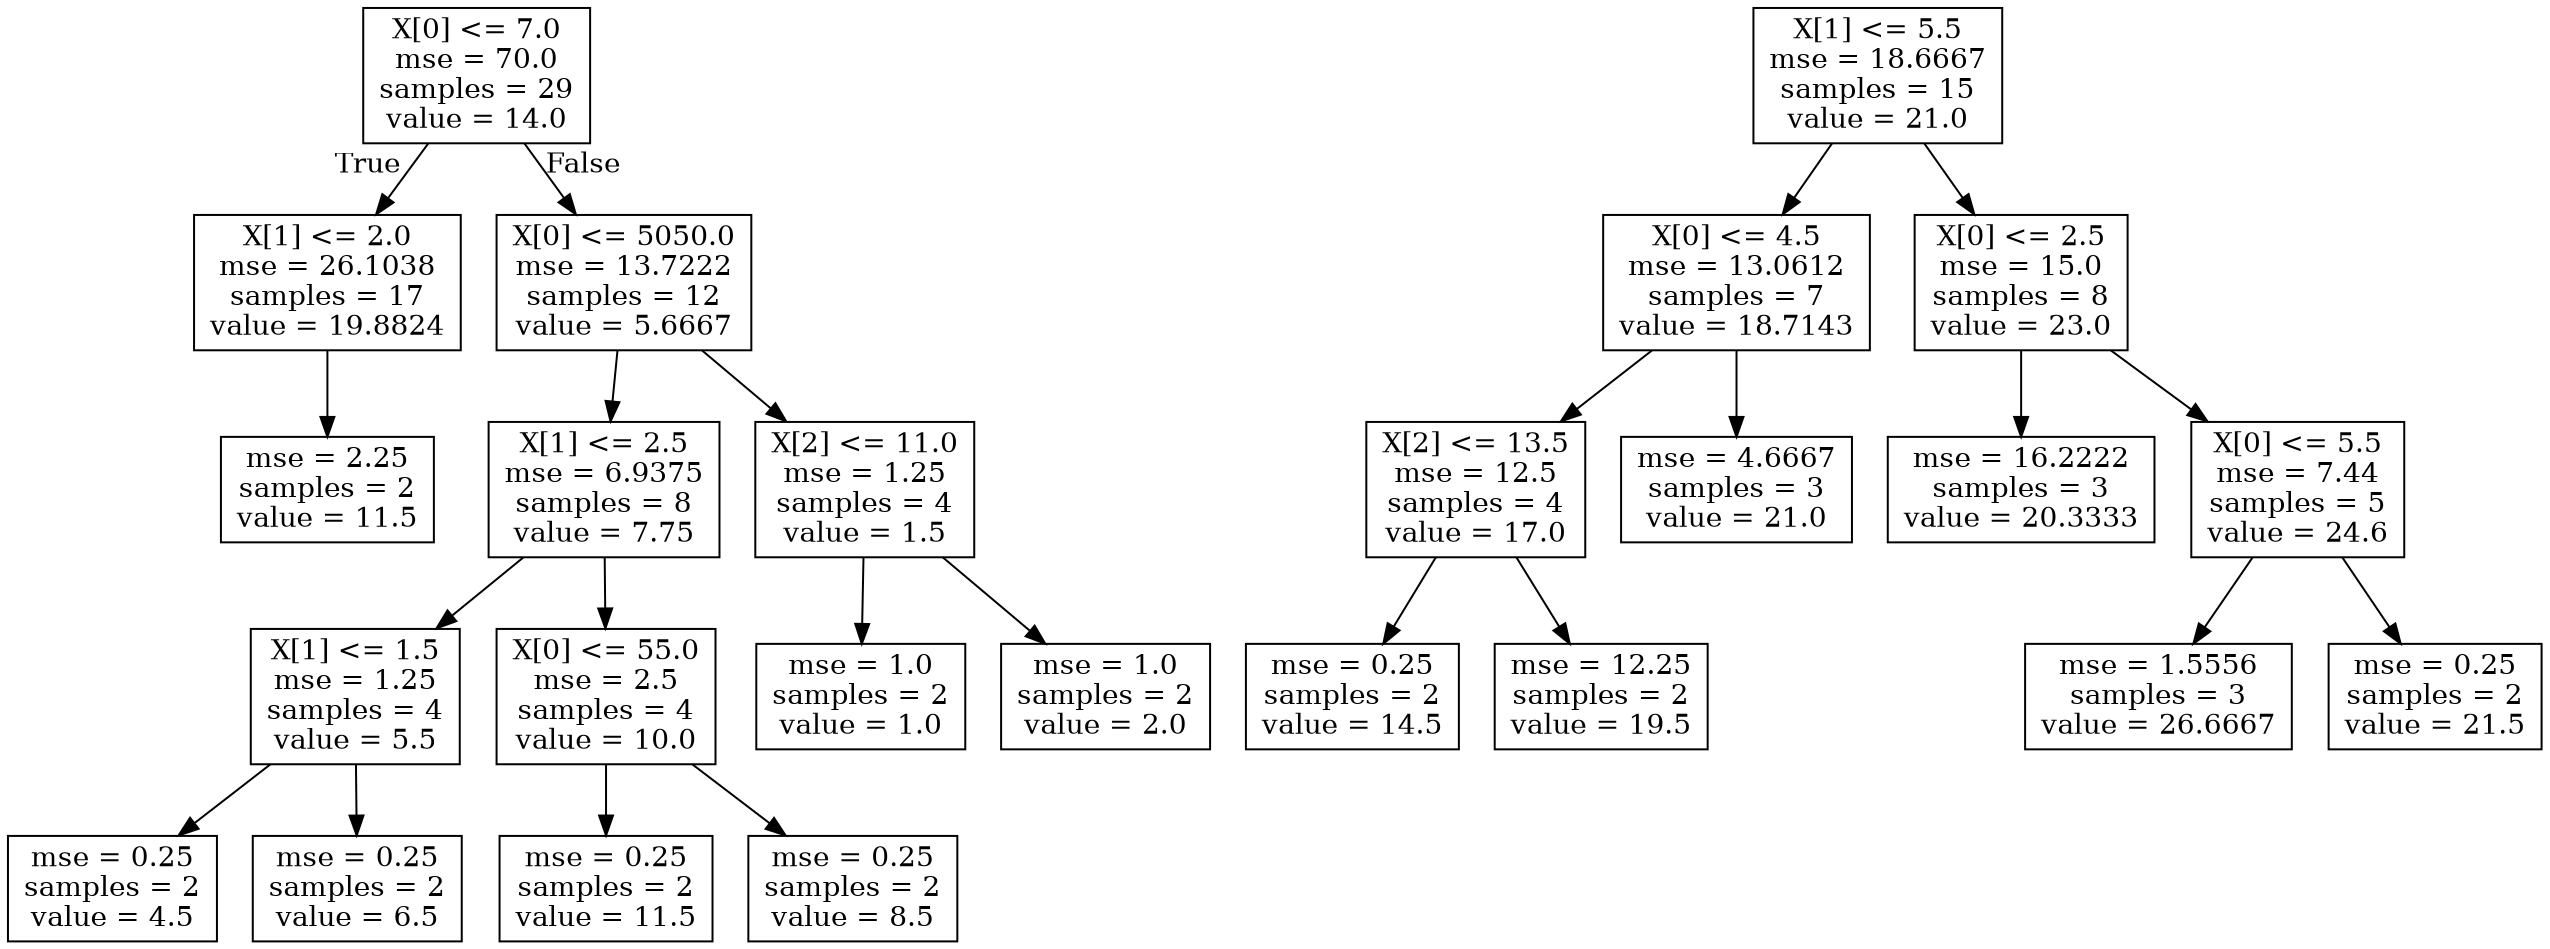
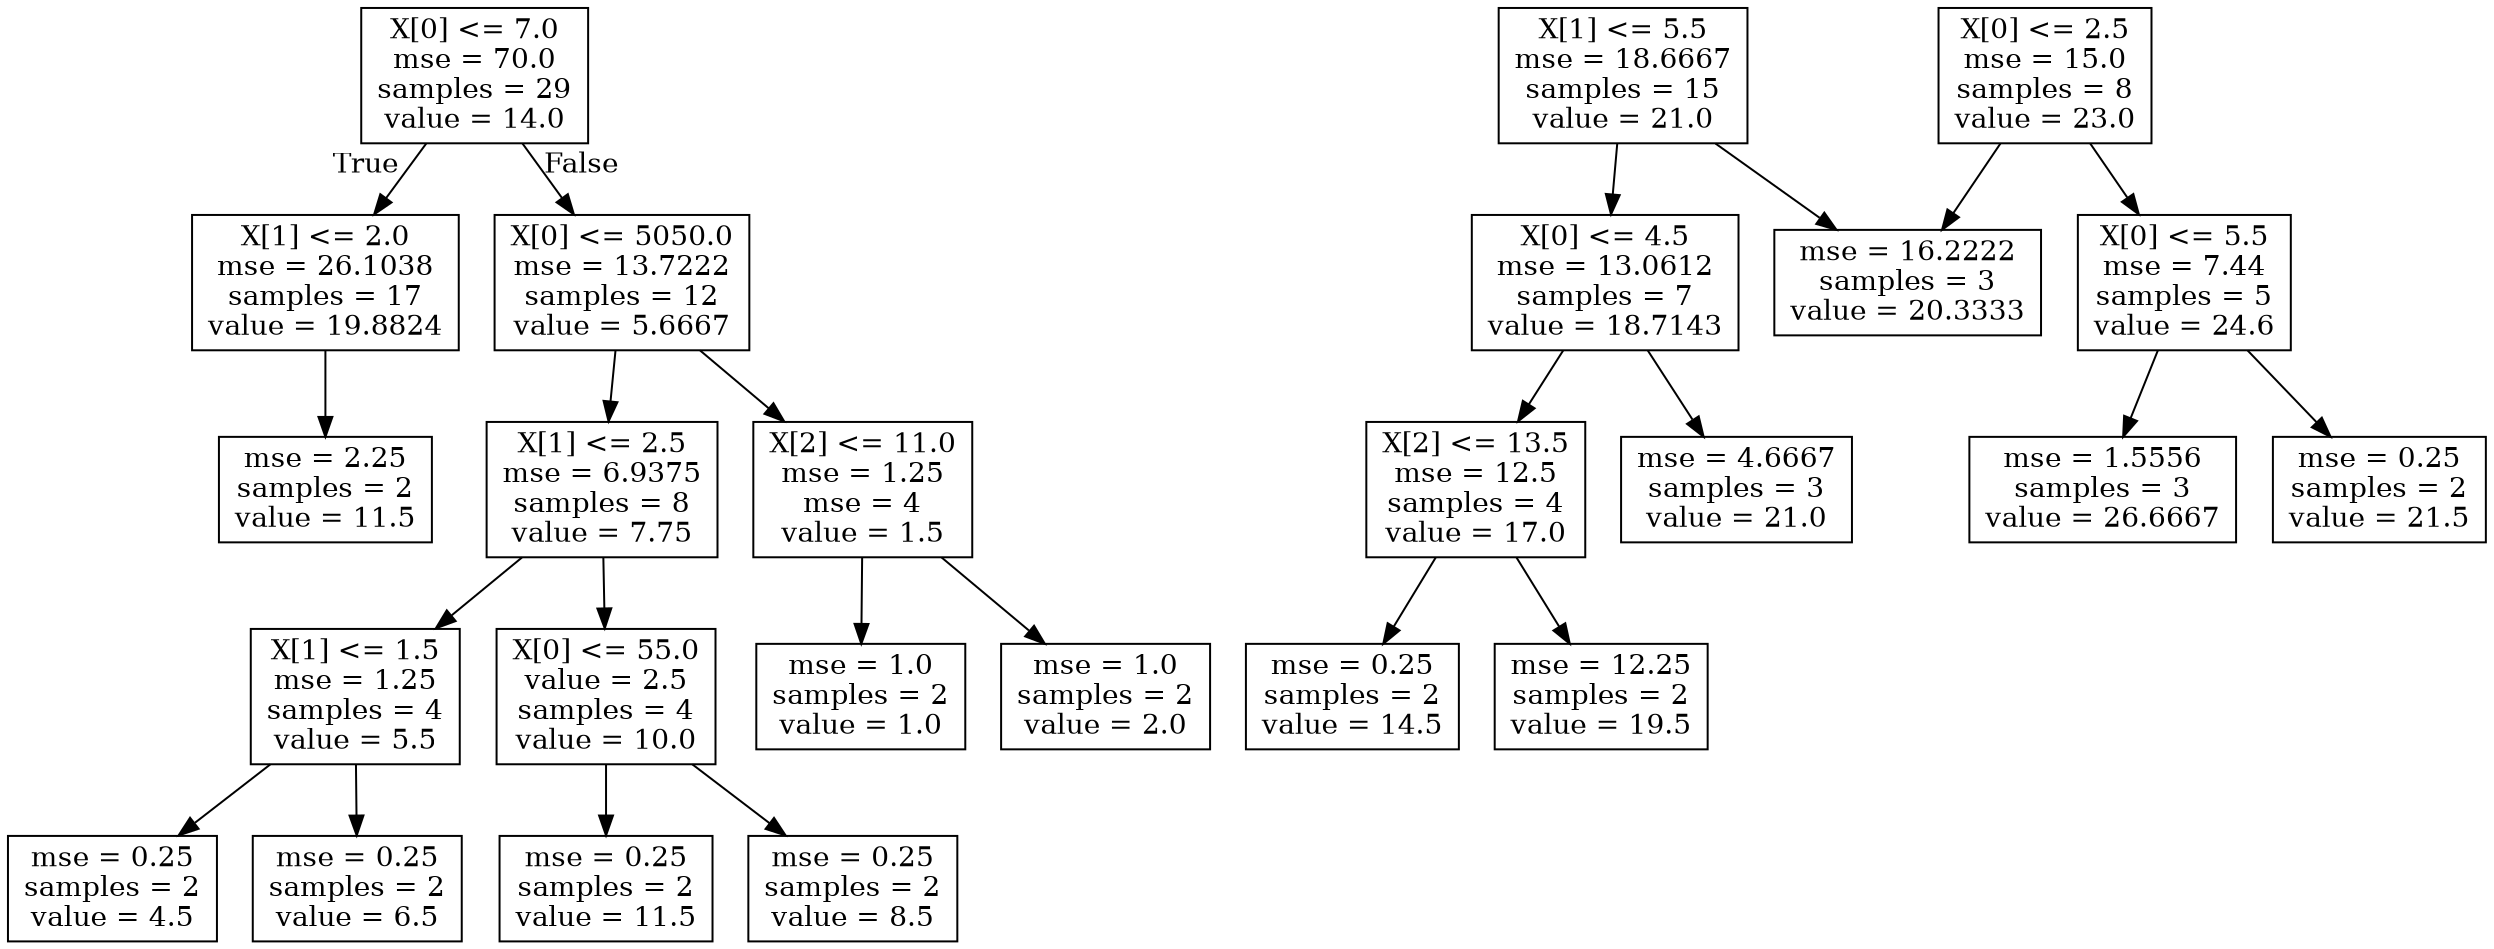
(1944, 171) -> (1768, 181)
(865, 490) -> (863, 490)
(606, 697) -> (606, 697)
